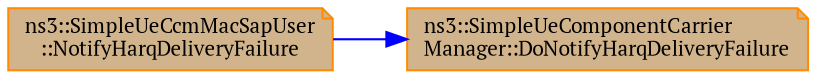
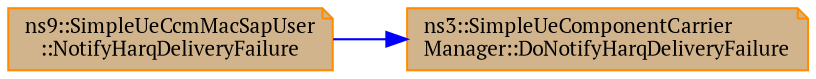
(171, 39) -> (171, 39)
